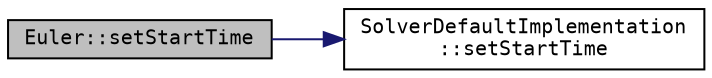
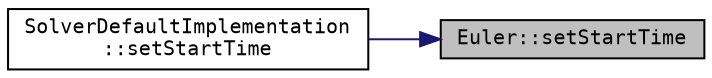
(298, 39) -> (394, 39)
